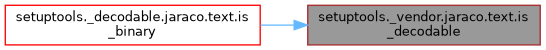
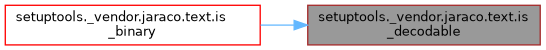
(133, 25) -> (133, 25)
